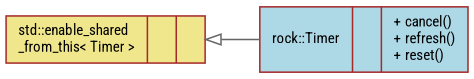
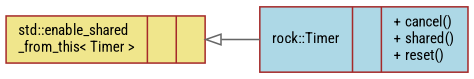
(425, 39) -> (424, 39)
